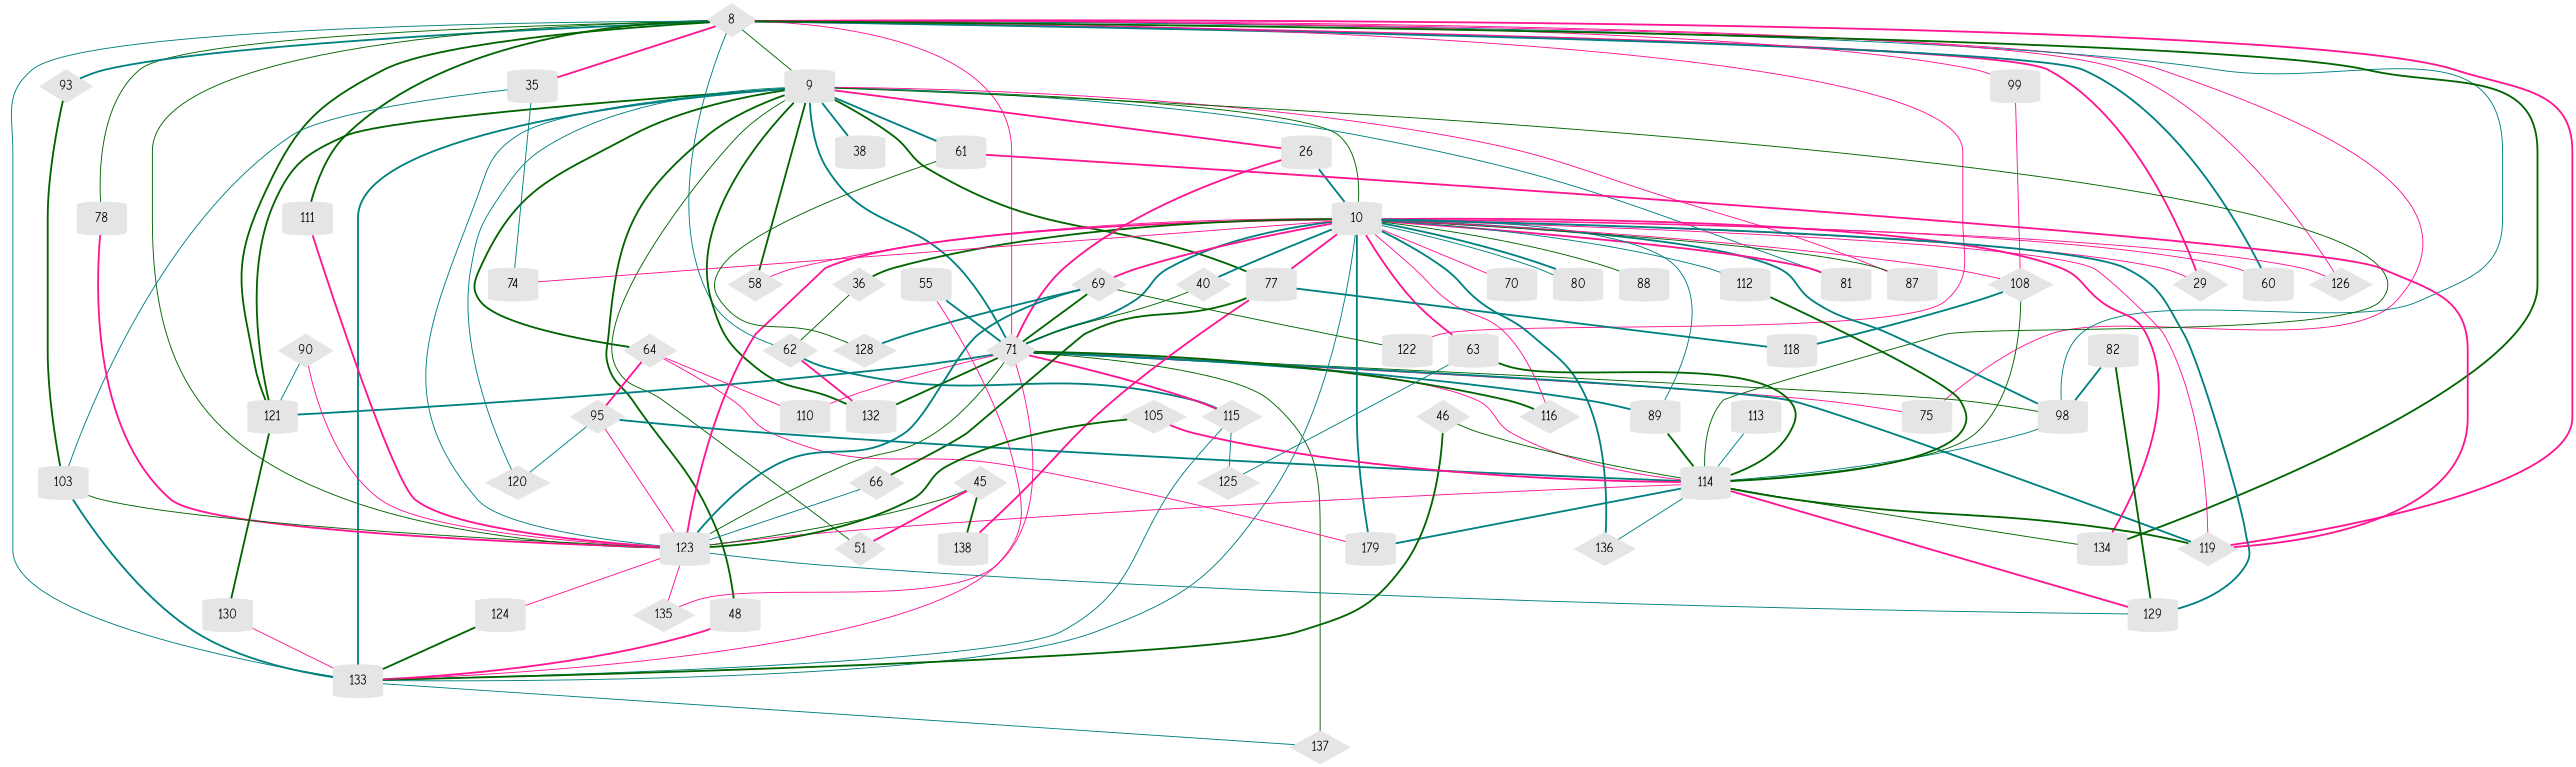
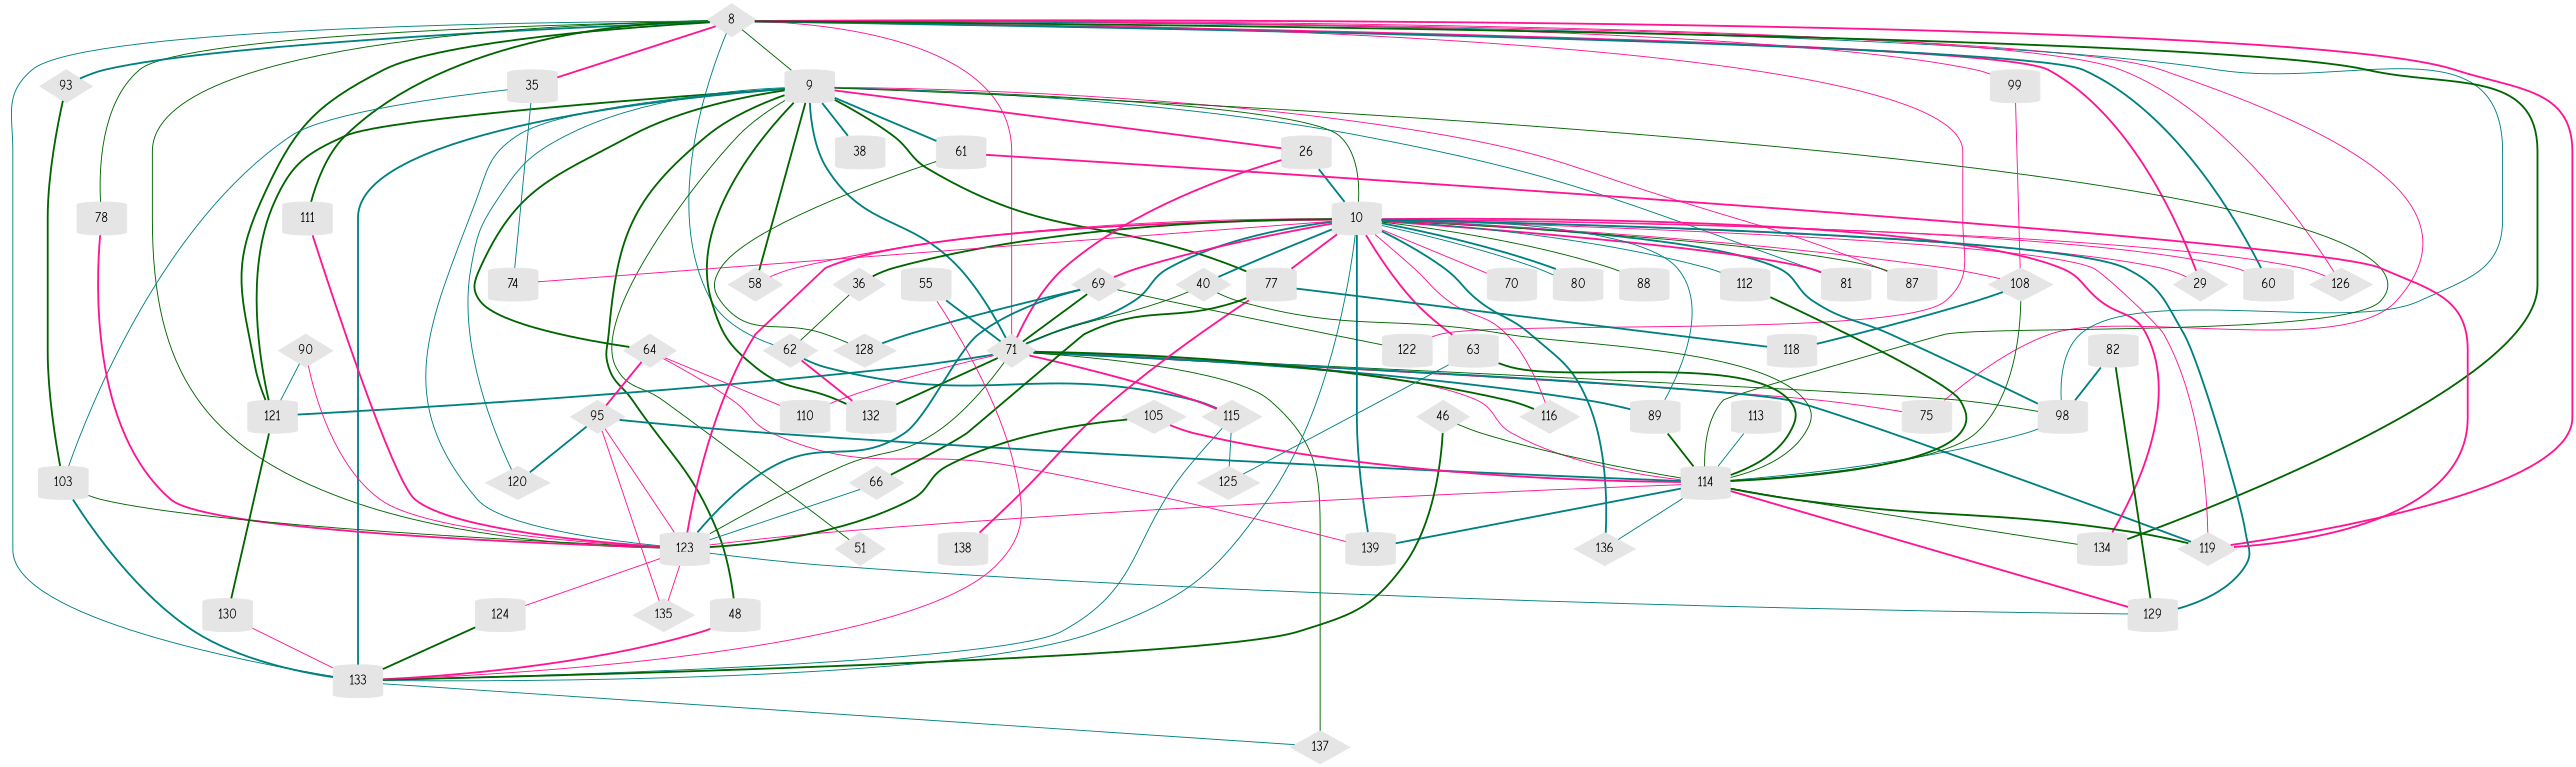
none -> (1577, 342)
(558, 449) -> (558, 449)
(980, 483) -> none
(1371, 549) -> (1371, 549)
(945, 585) -> (631, 516)
